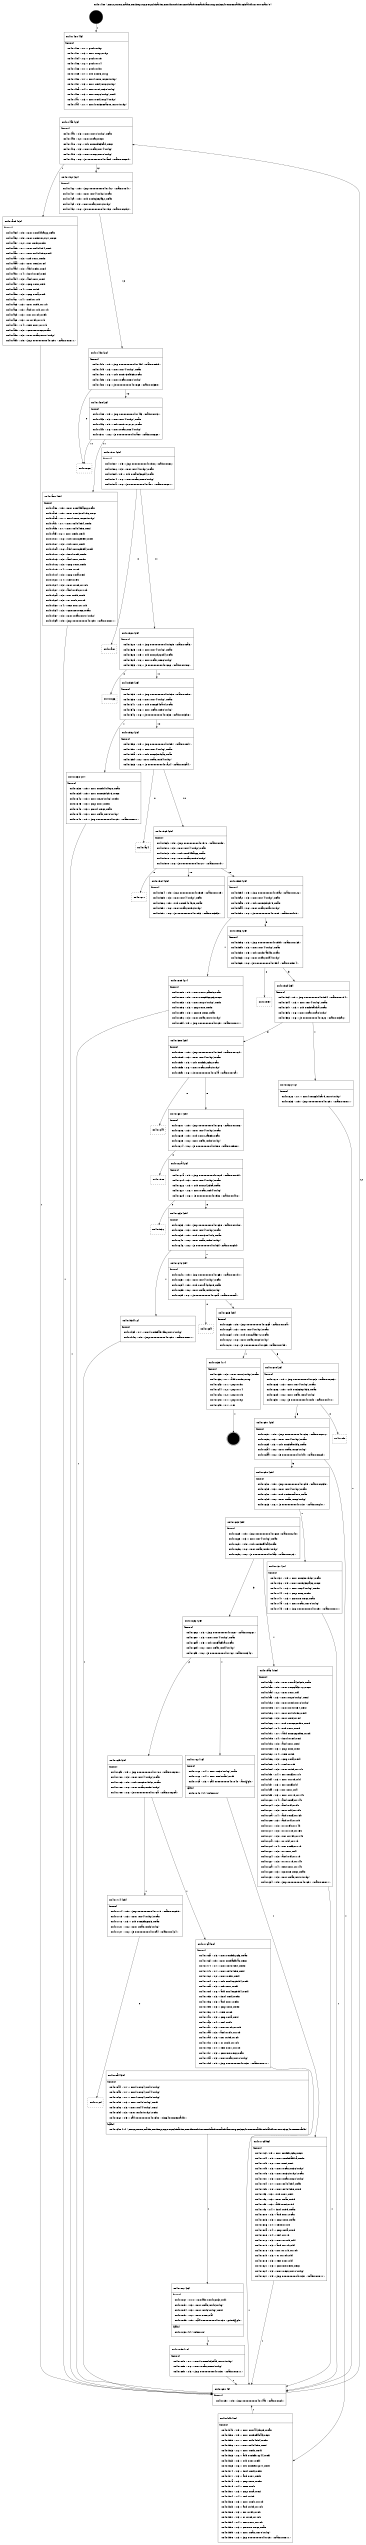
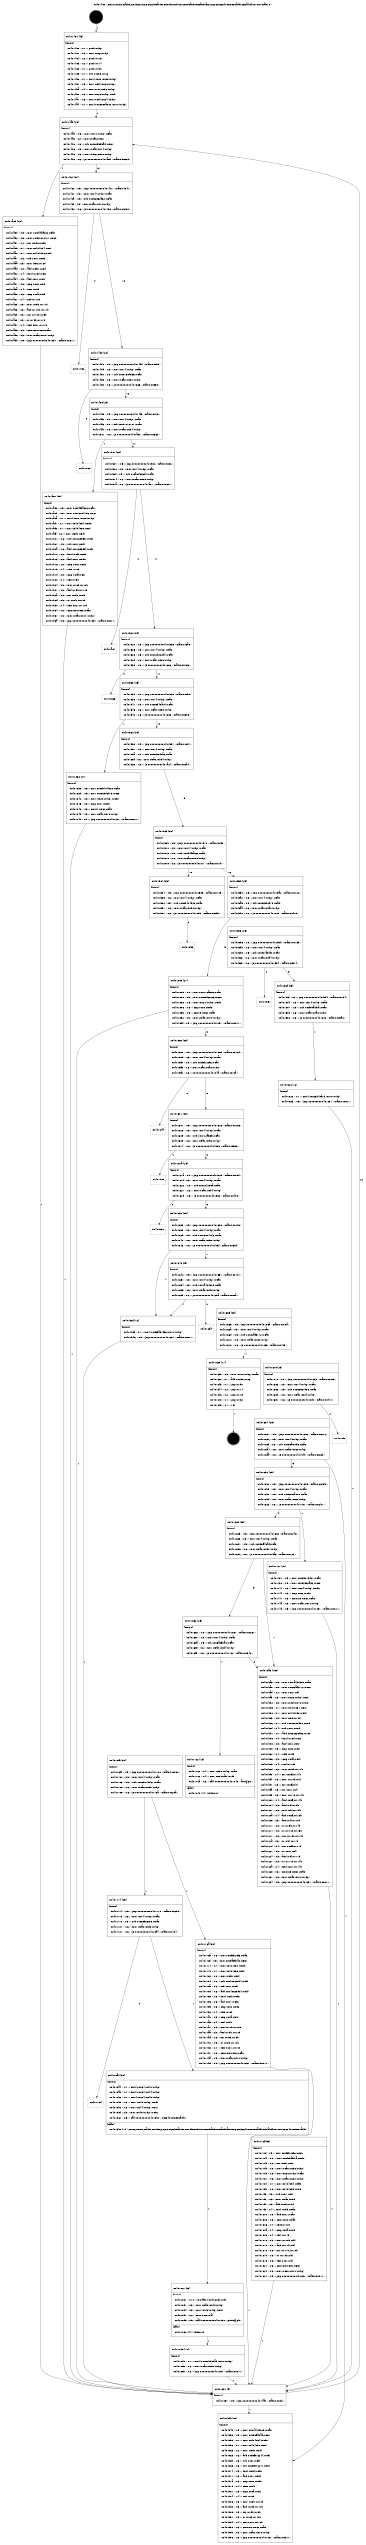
none -> (96, 113)
none -> (78, 369)
(104, 444) -> (104, 444)
(86, 450) -> (132, 443)
(184, 798) -> (184, 798)
(143, 848) -> none
(139, 897) -> none
(265, 921) -> none
none -> (187, 947)
(225, 947) -> (225, 947)
(264, 1032) -> (206, 1031)
none -> (206, 1154)
(229, 1303) -> (179, 1307)
(277, 1356) -> none
(296, 1410) -> none
none -> (278, 1513)
(164, 1703) -> (253, 1662)
(281, 1965) -> none
none -> (170, 2003)
(252, 2410) -> (249, 2409)
